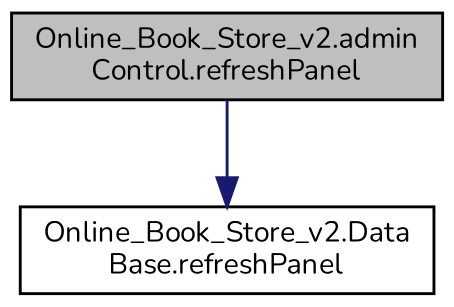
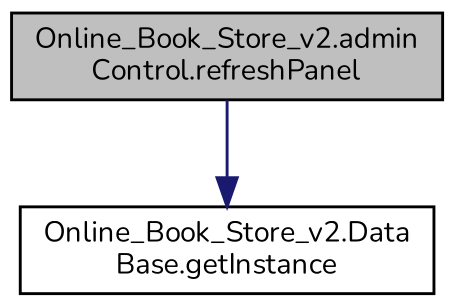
(227, 250) -> (227, 250)
